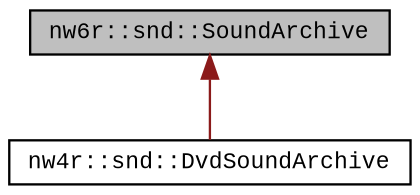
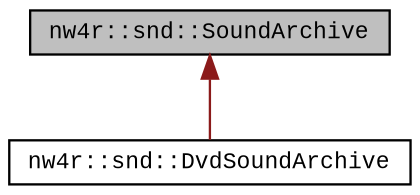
(210, 32) -> (210, 32)
